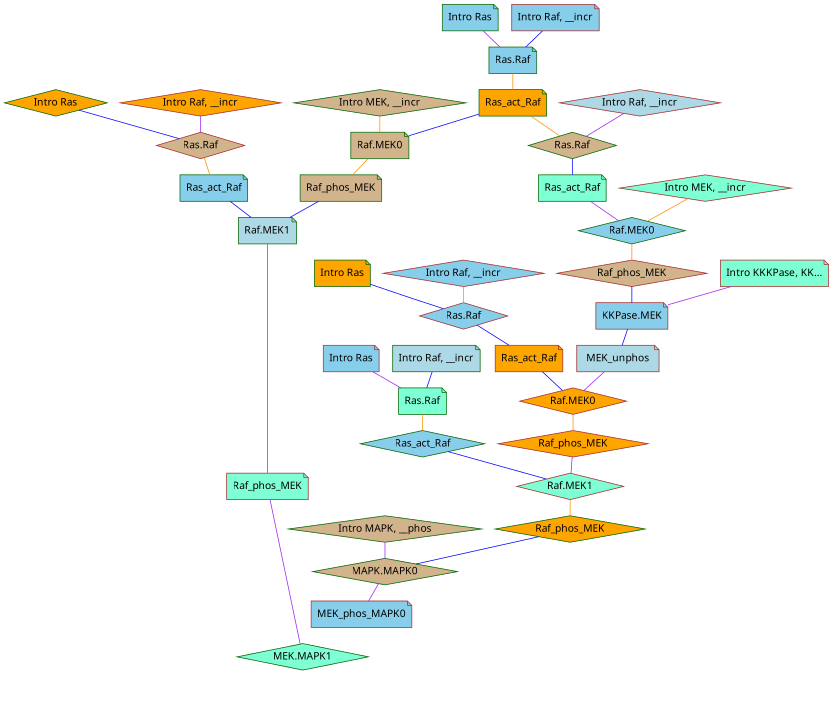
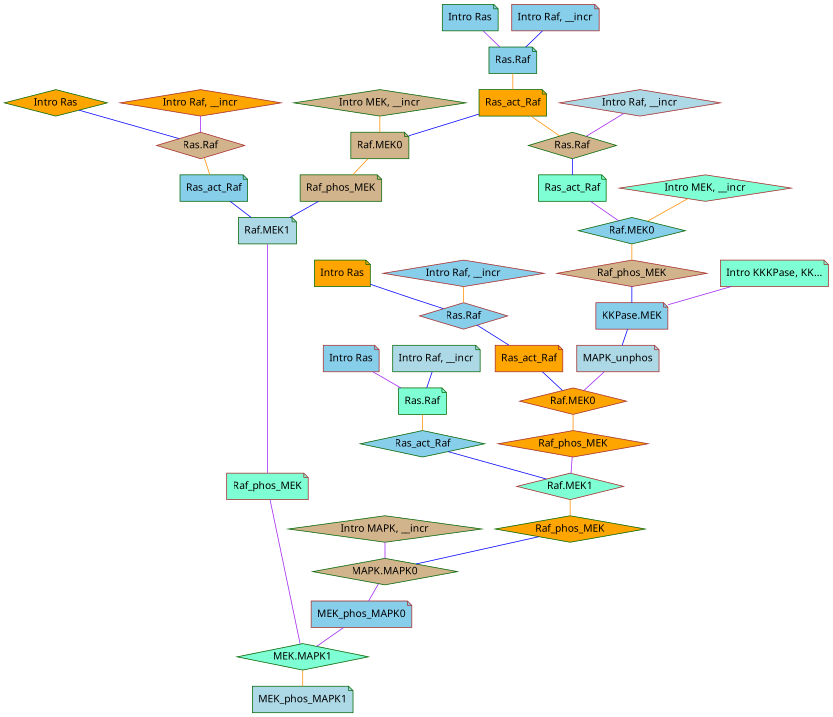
(618, 359) -> (618, 359)
(385, 529) -> (385, 529)
none -> (330, 637)
none -> (303, 699)
